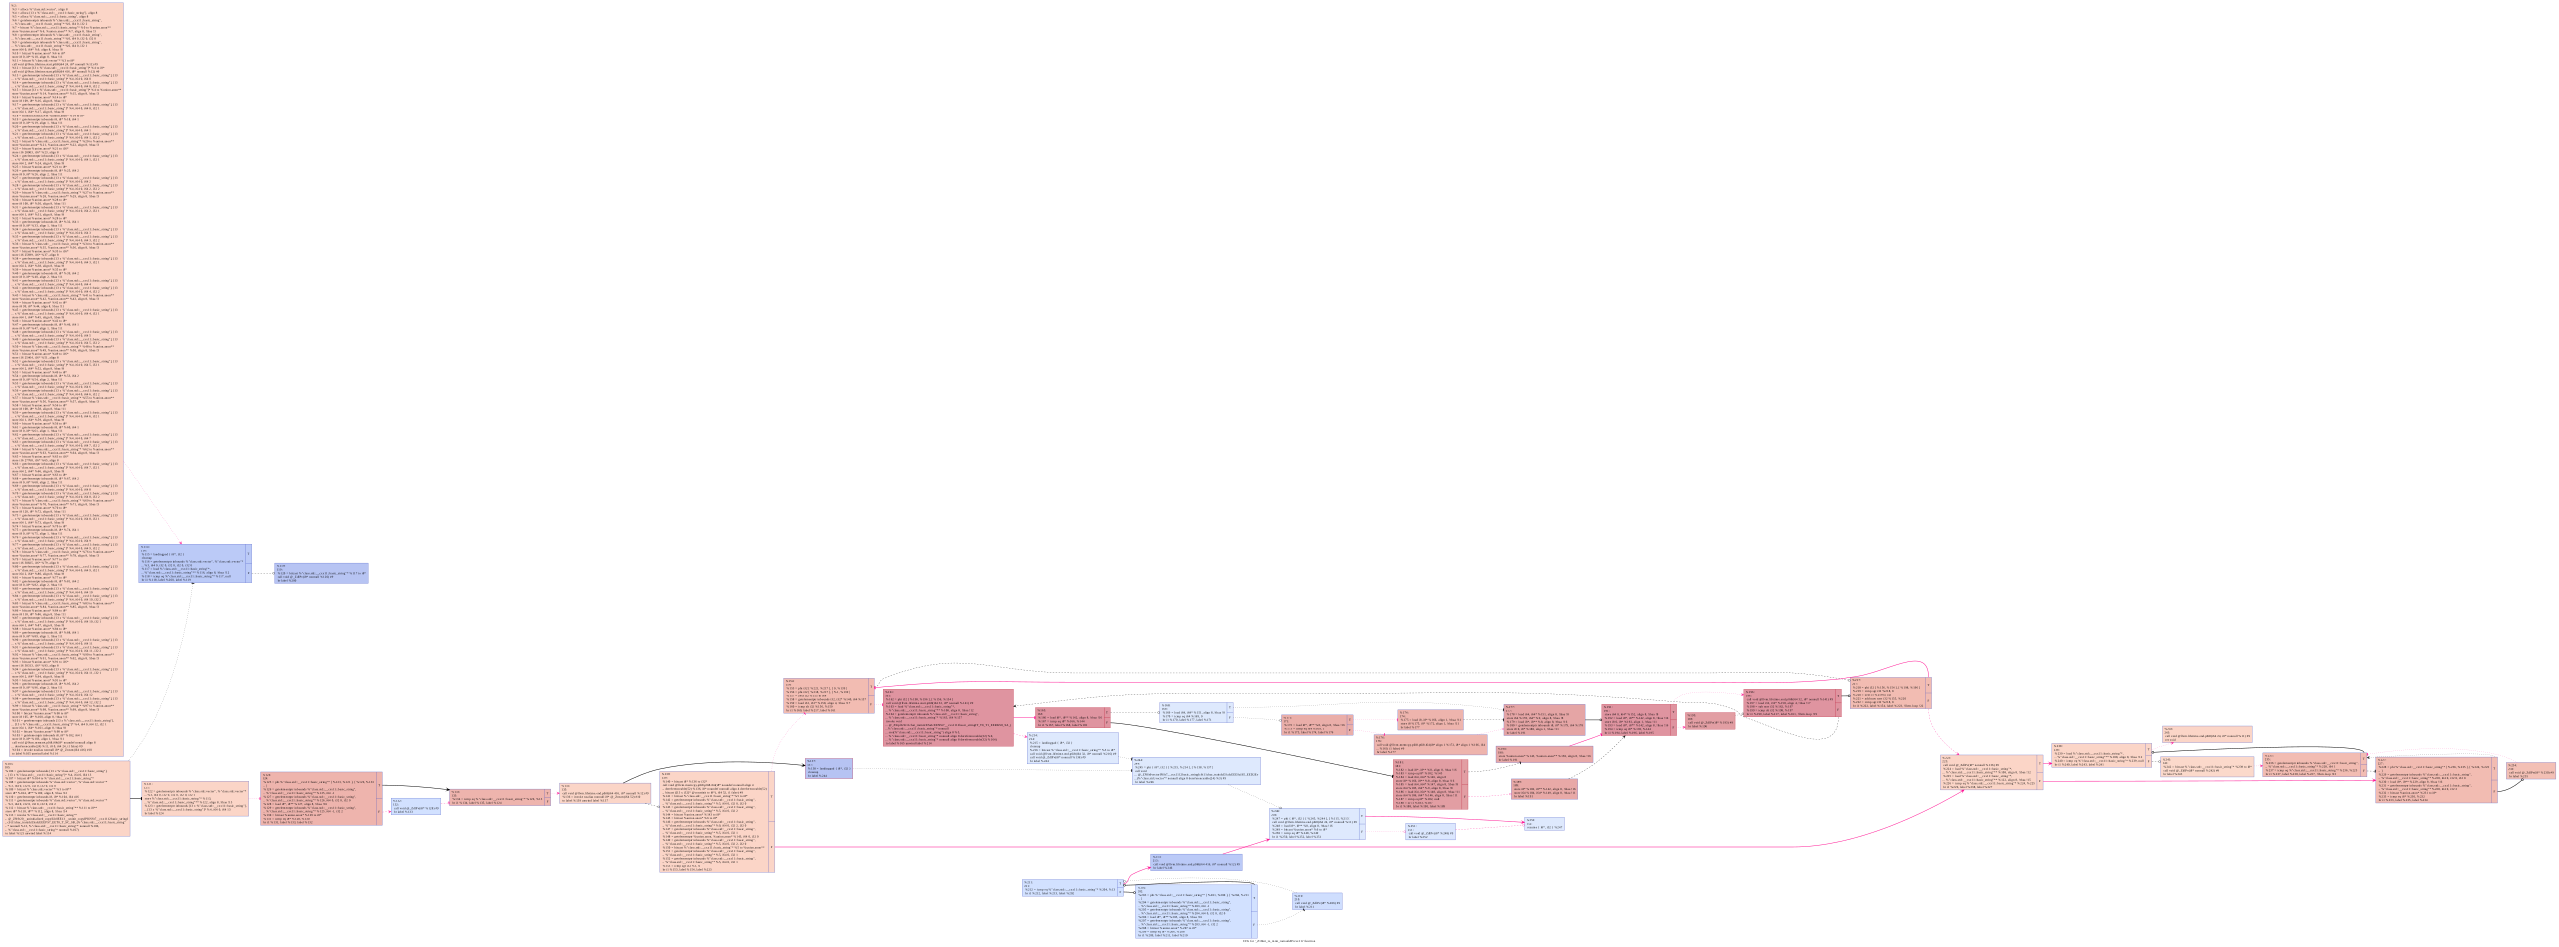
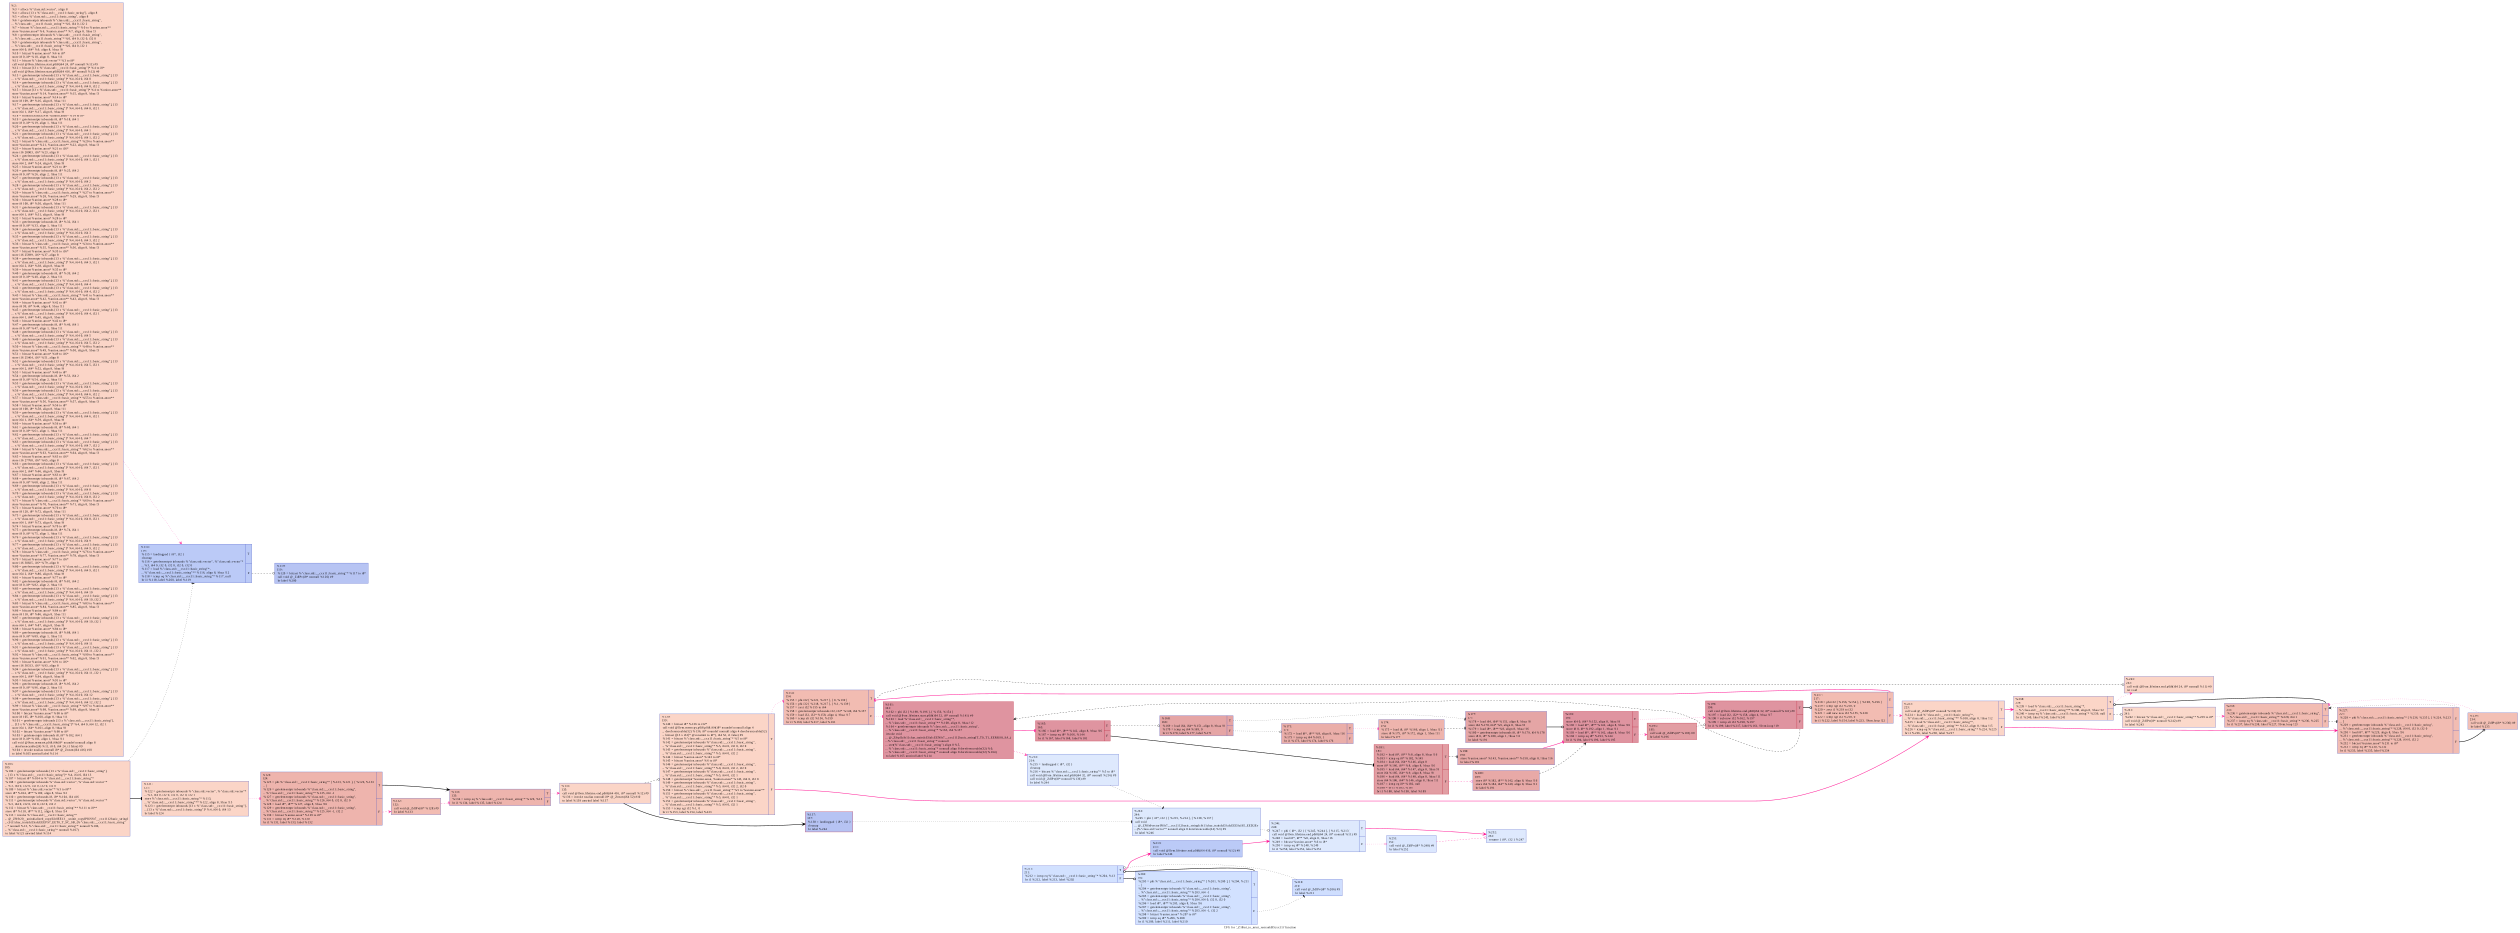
(1358, 673) -> (1497, 685)
(1196, 713) -> (1196, 726)
(1431, 745) -> none
(416, 806) -> (416, 806)
